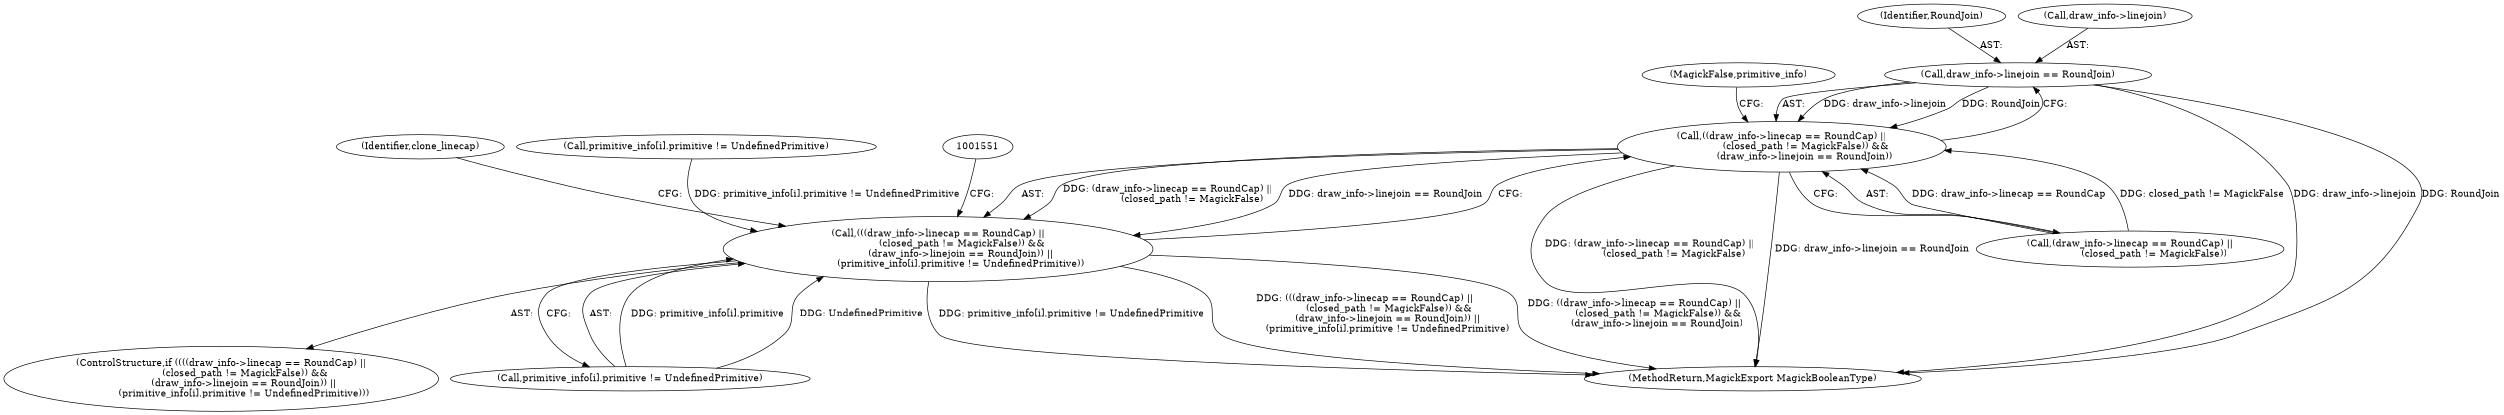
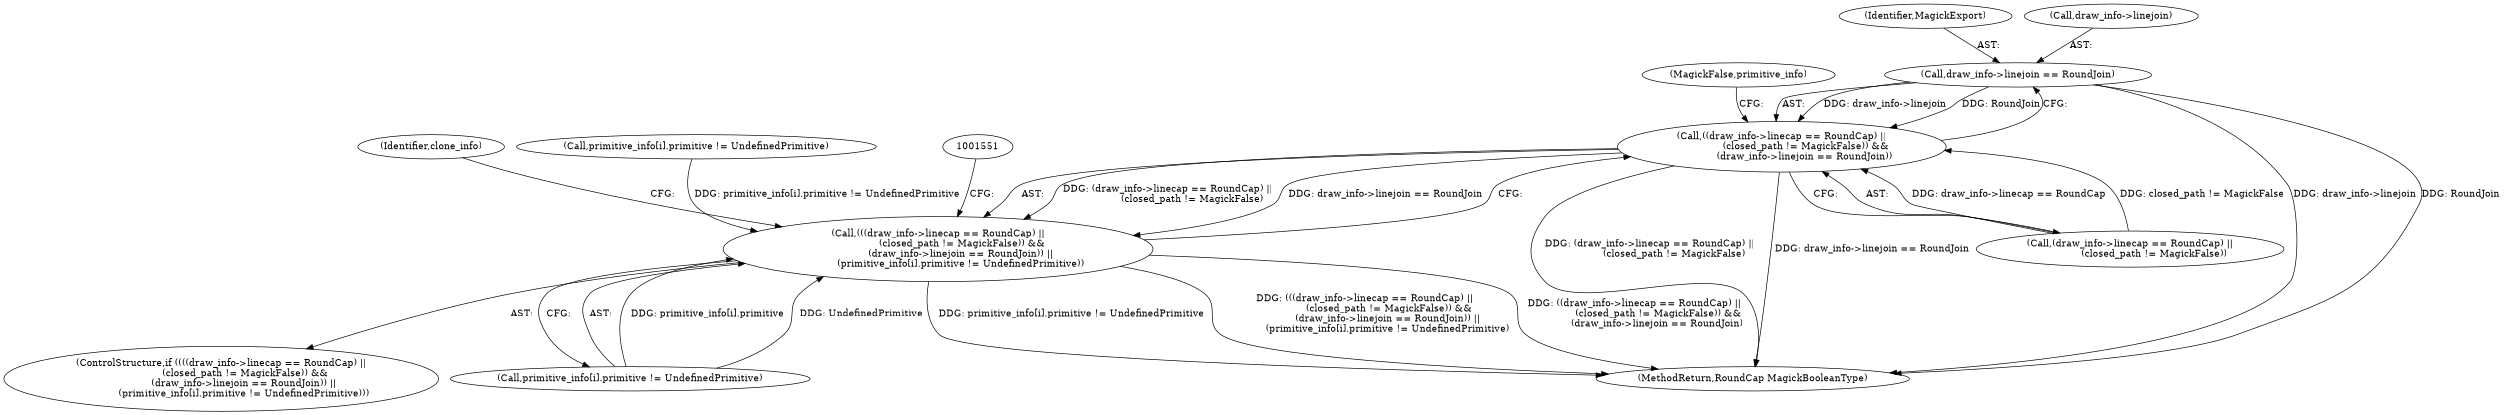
(1932, 16) -> (1926, 16)
(420, 147) -> (431, 147)
(1753, 379) -> (1753, 379)
